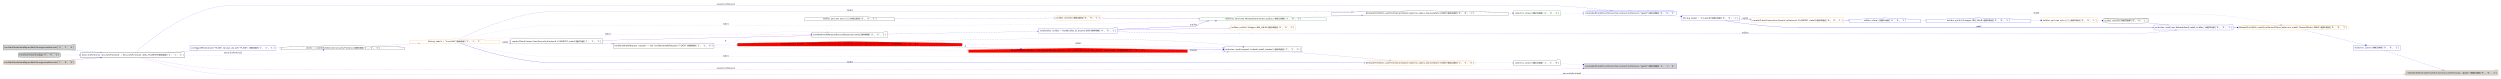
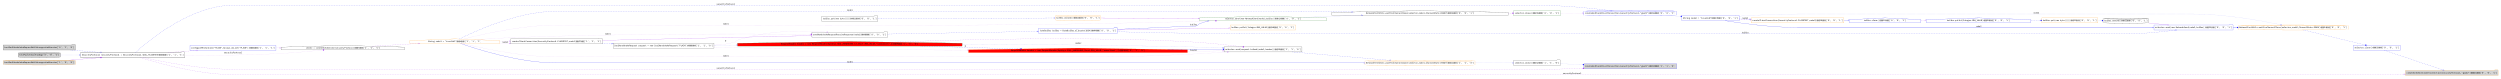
(850, 19) -> (850, 19)
